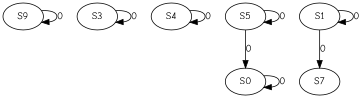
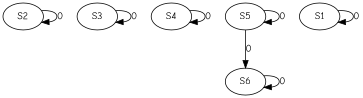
(23, 16) -> (23, 16)
(246, 82) -> (246, 82)
(320, 82) -> none
